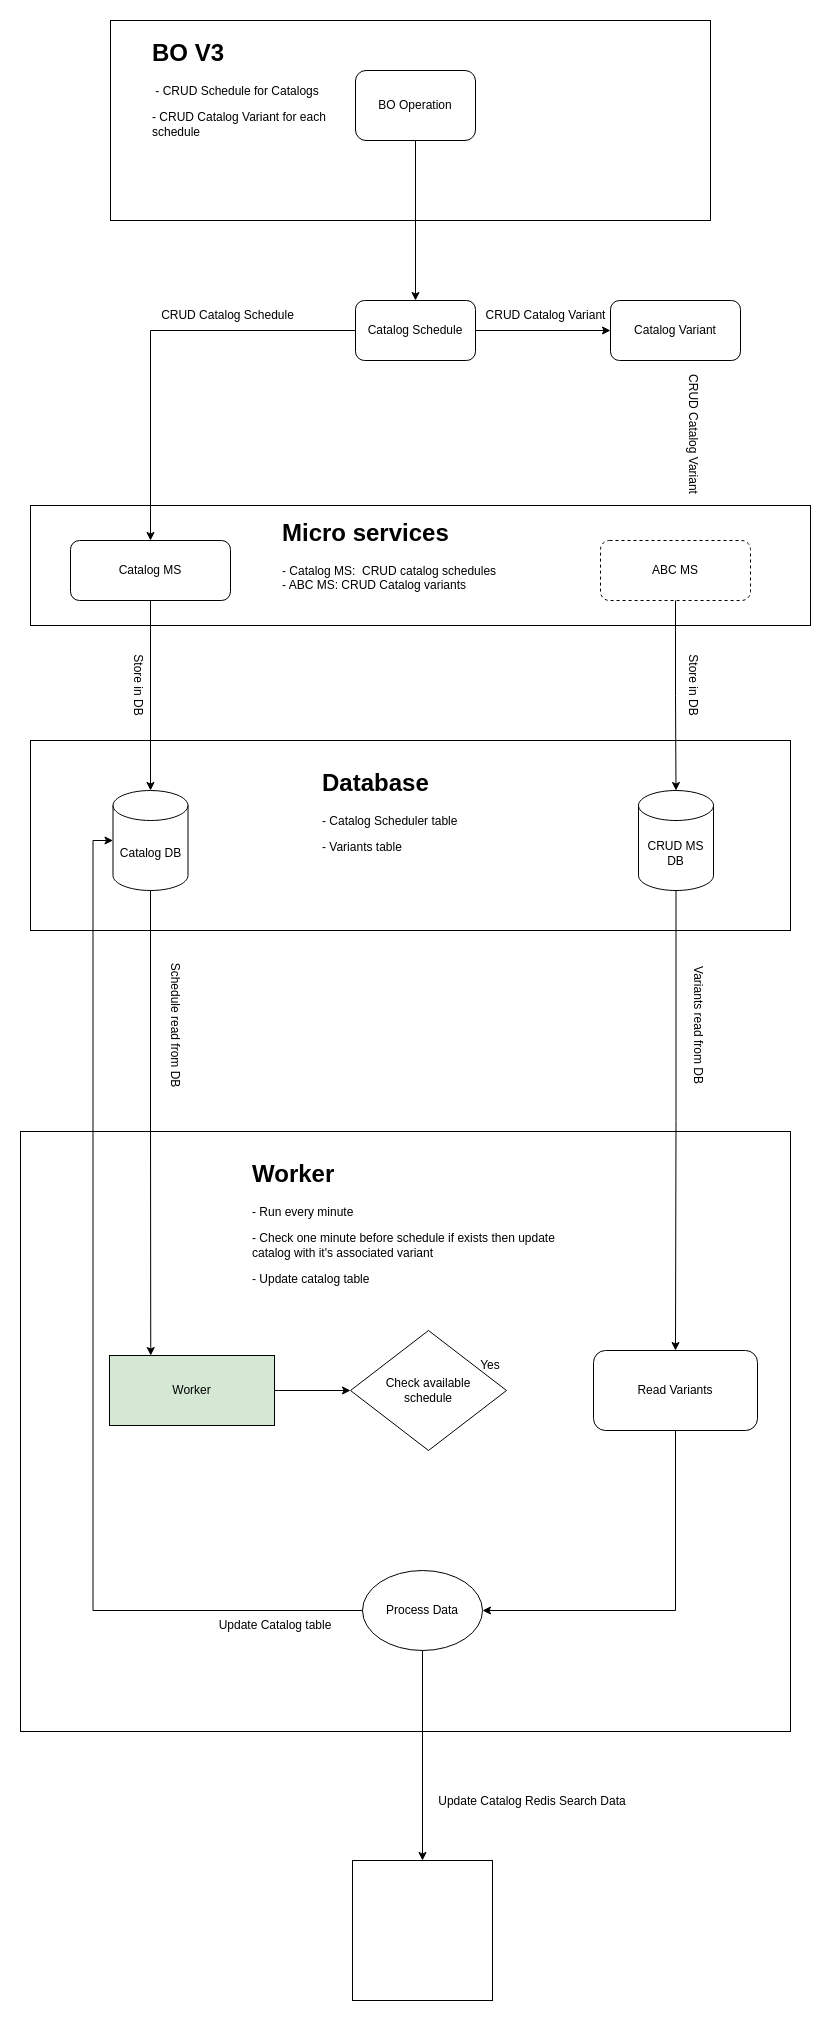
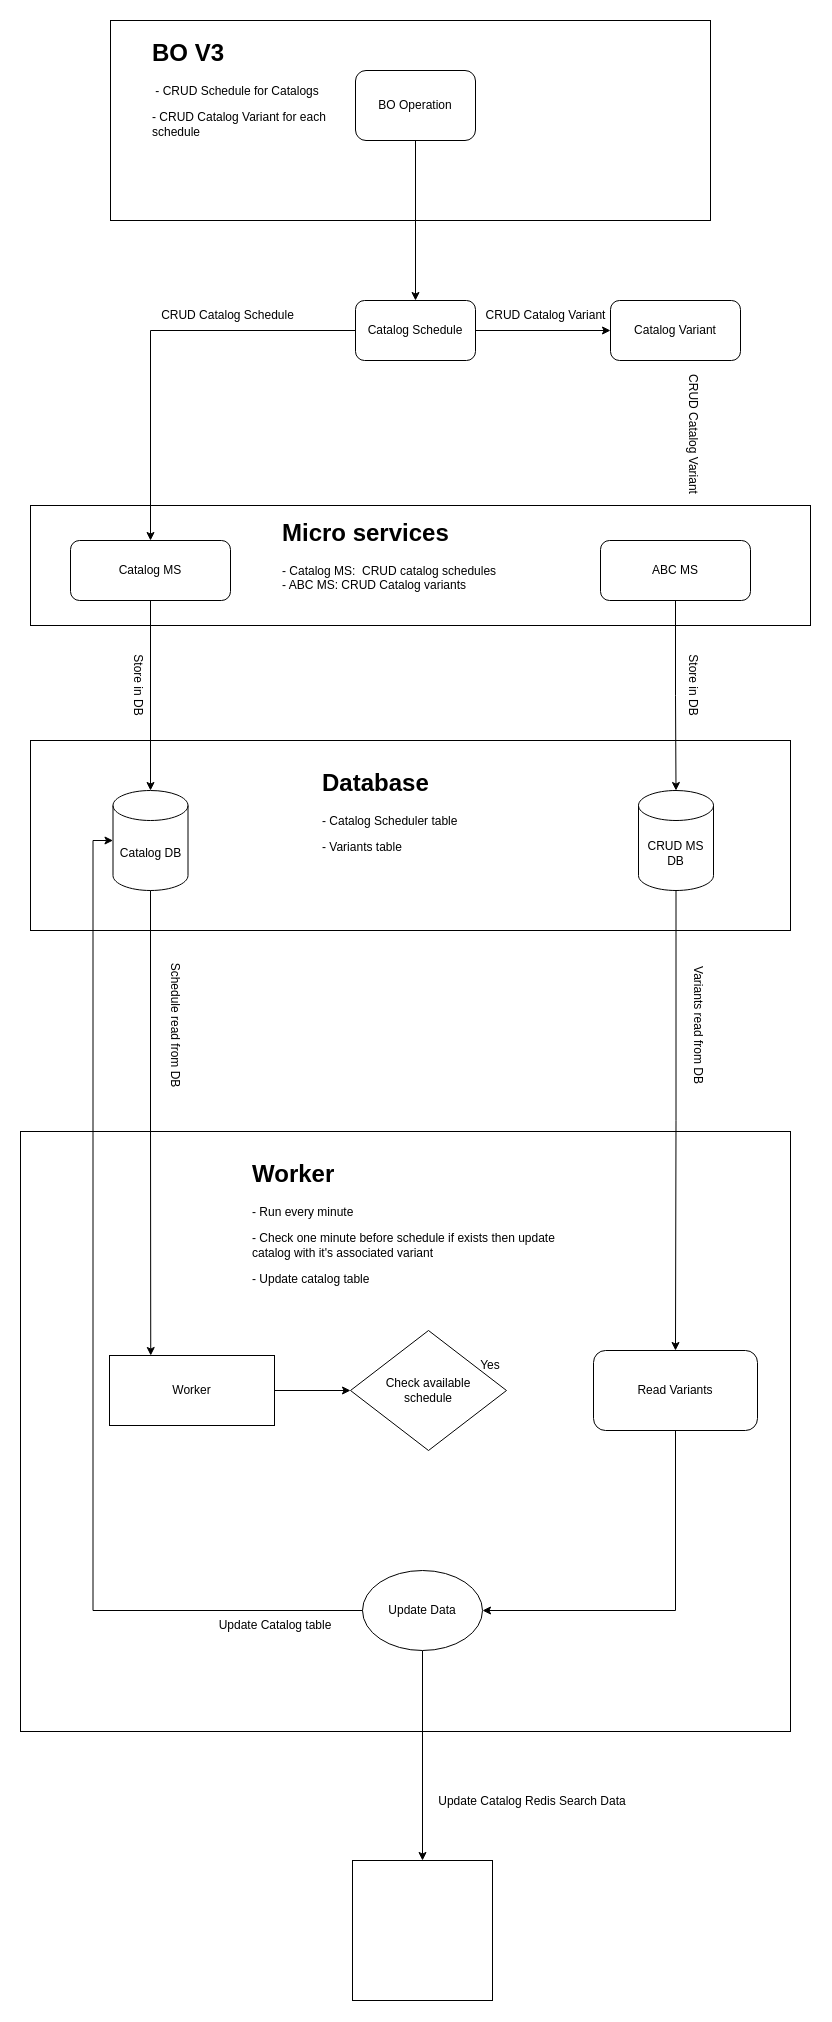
(676, 571) -> (676, 571)
(192, 1391) -> (192, 1391)
(423, 1611) -> (423, 1611)
